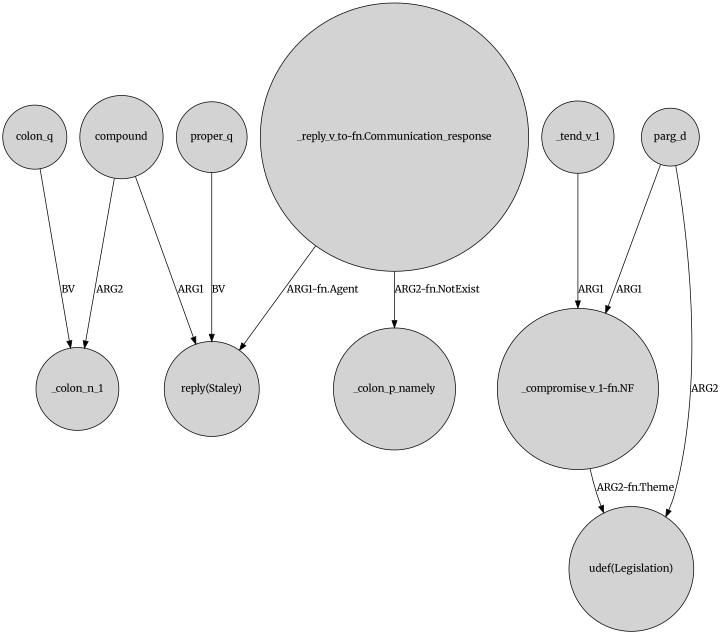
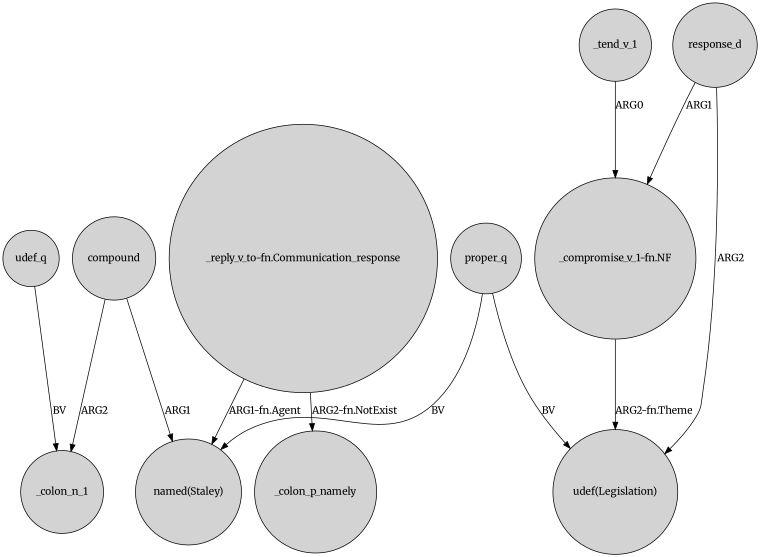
(35, 137) -> (31, 258)
(670, 137) -> (715, 45)
(591, 290) -> (630, 106)
none -> (518, 373)
(212, 389) -> (188, 492)
